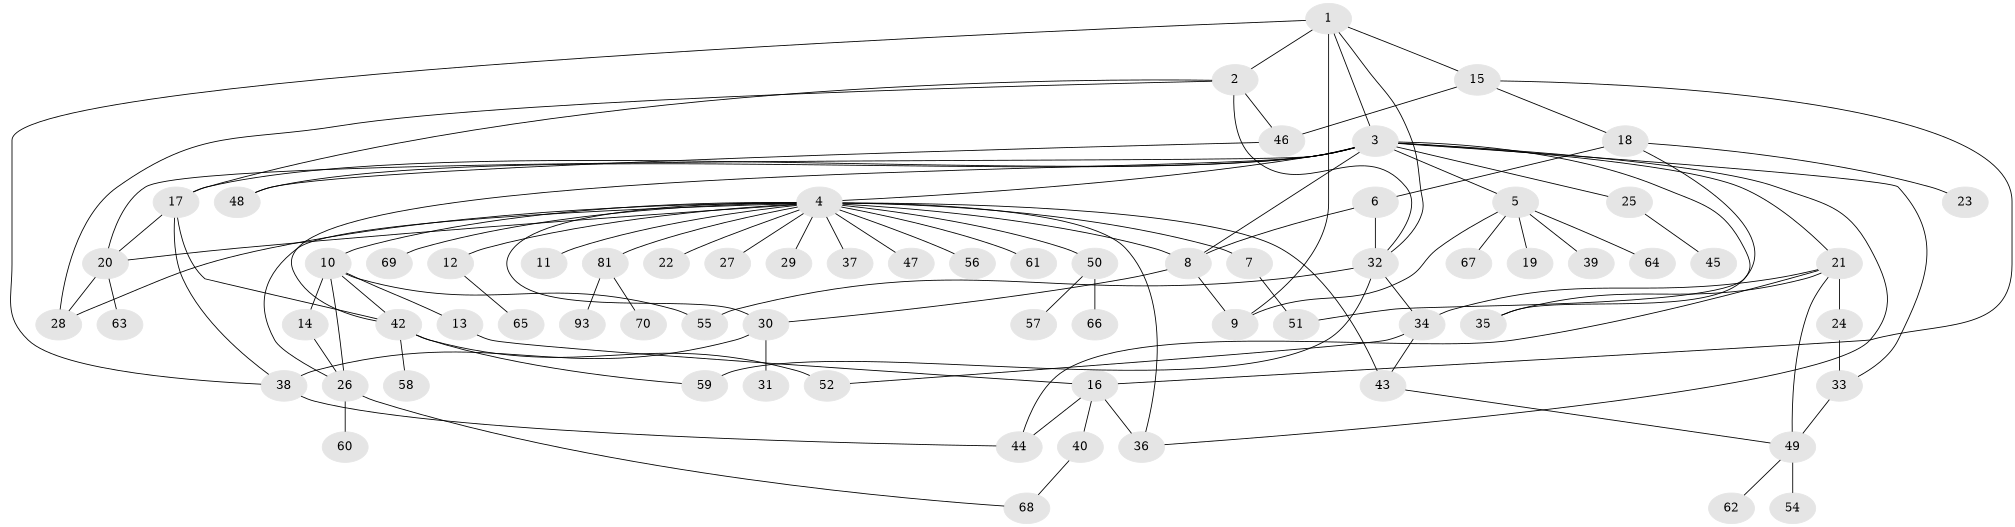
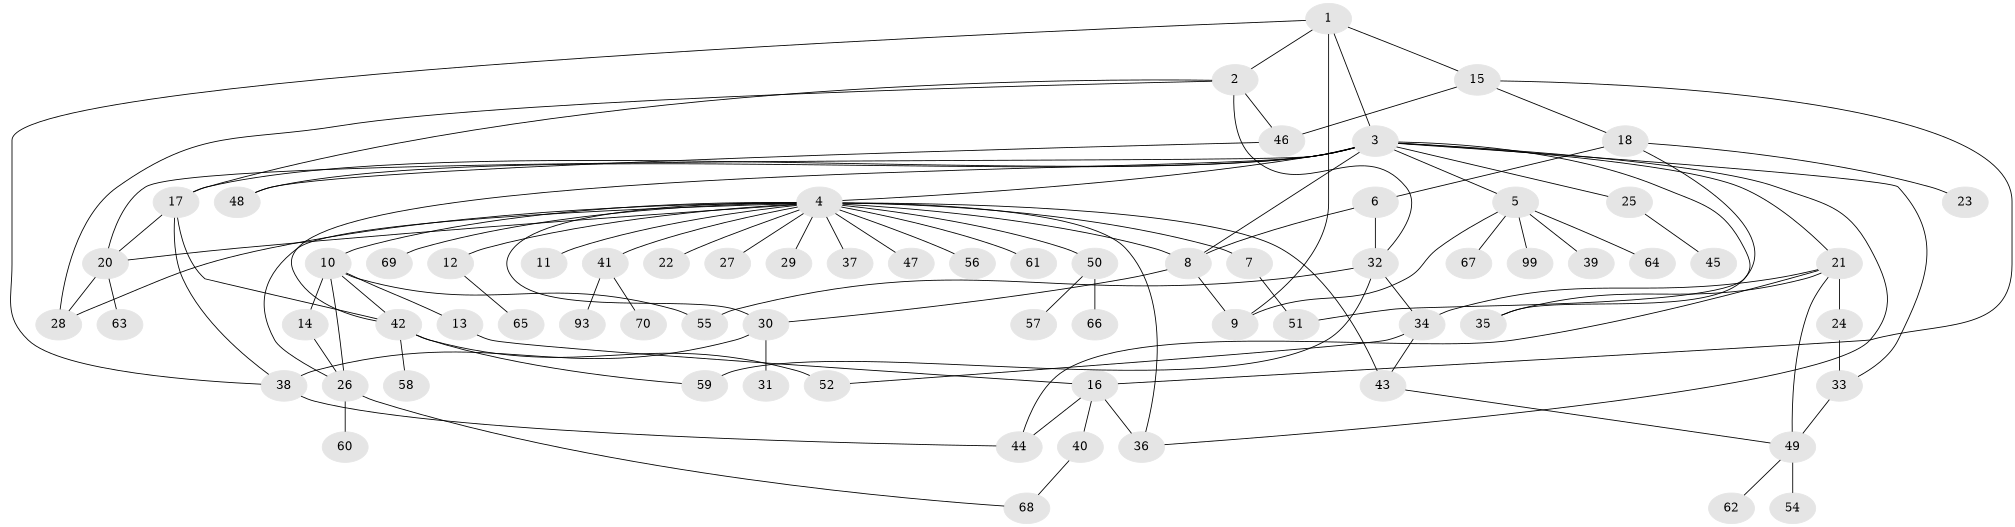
(1408, 131) -> none
(605, 264) -> (605, 264)
(1530, 264) -> (1530, 264)
